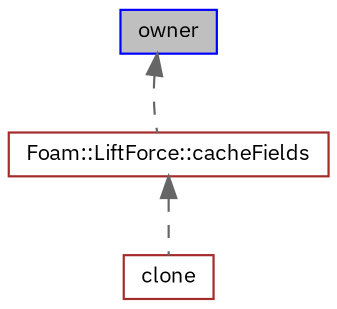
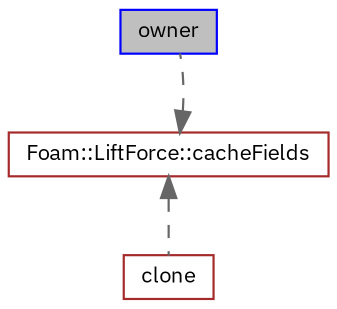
(154, 104) -> (183, 82)
